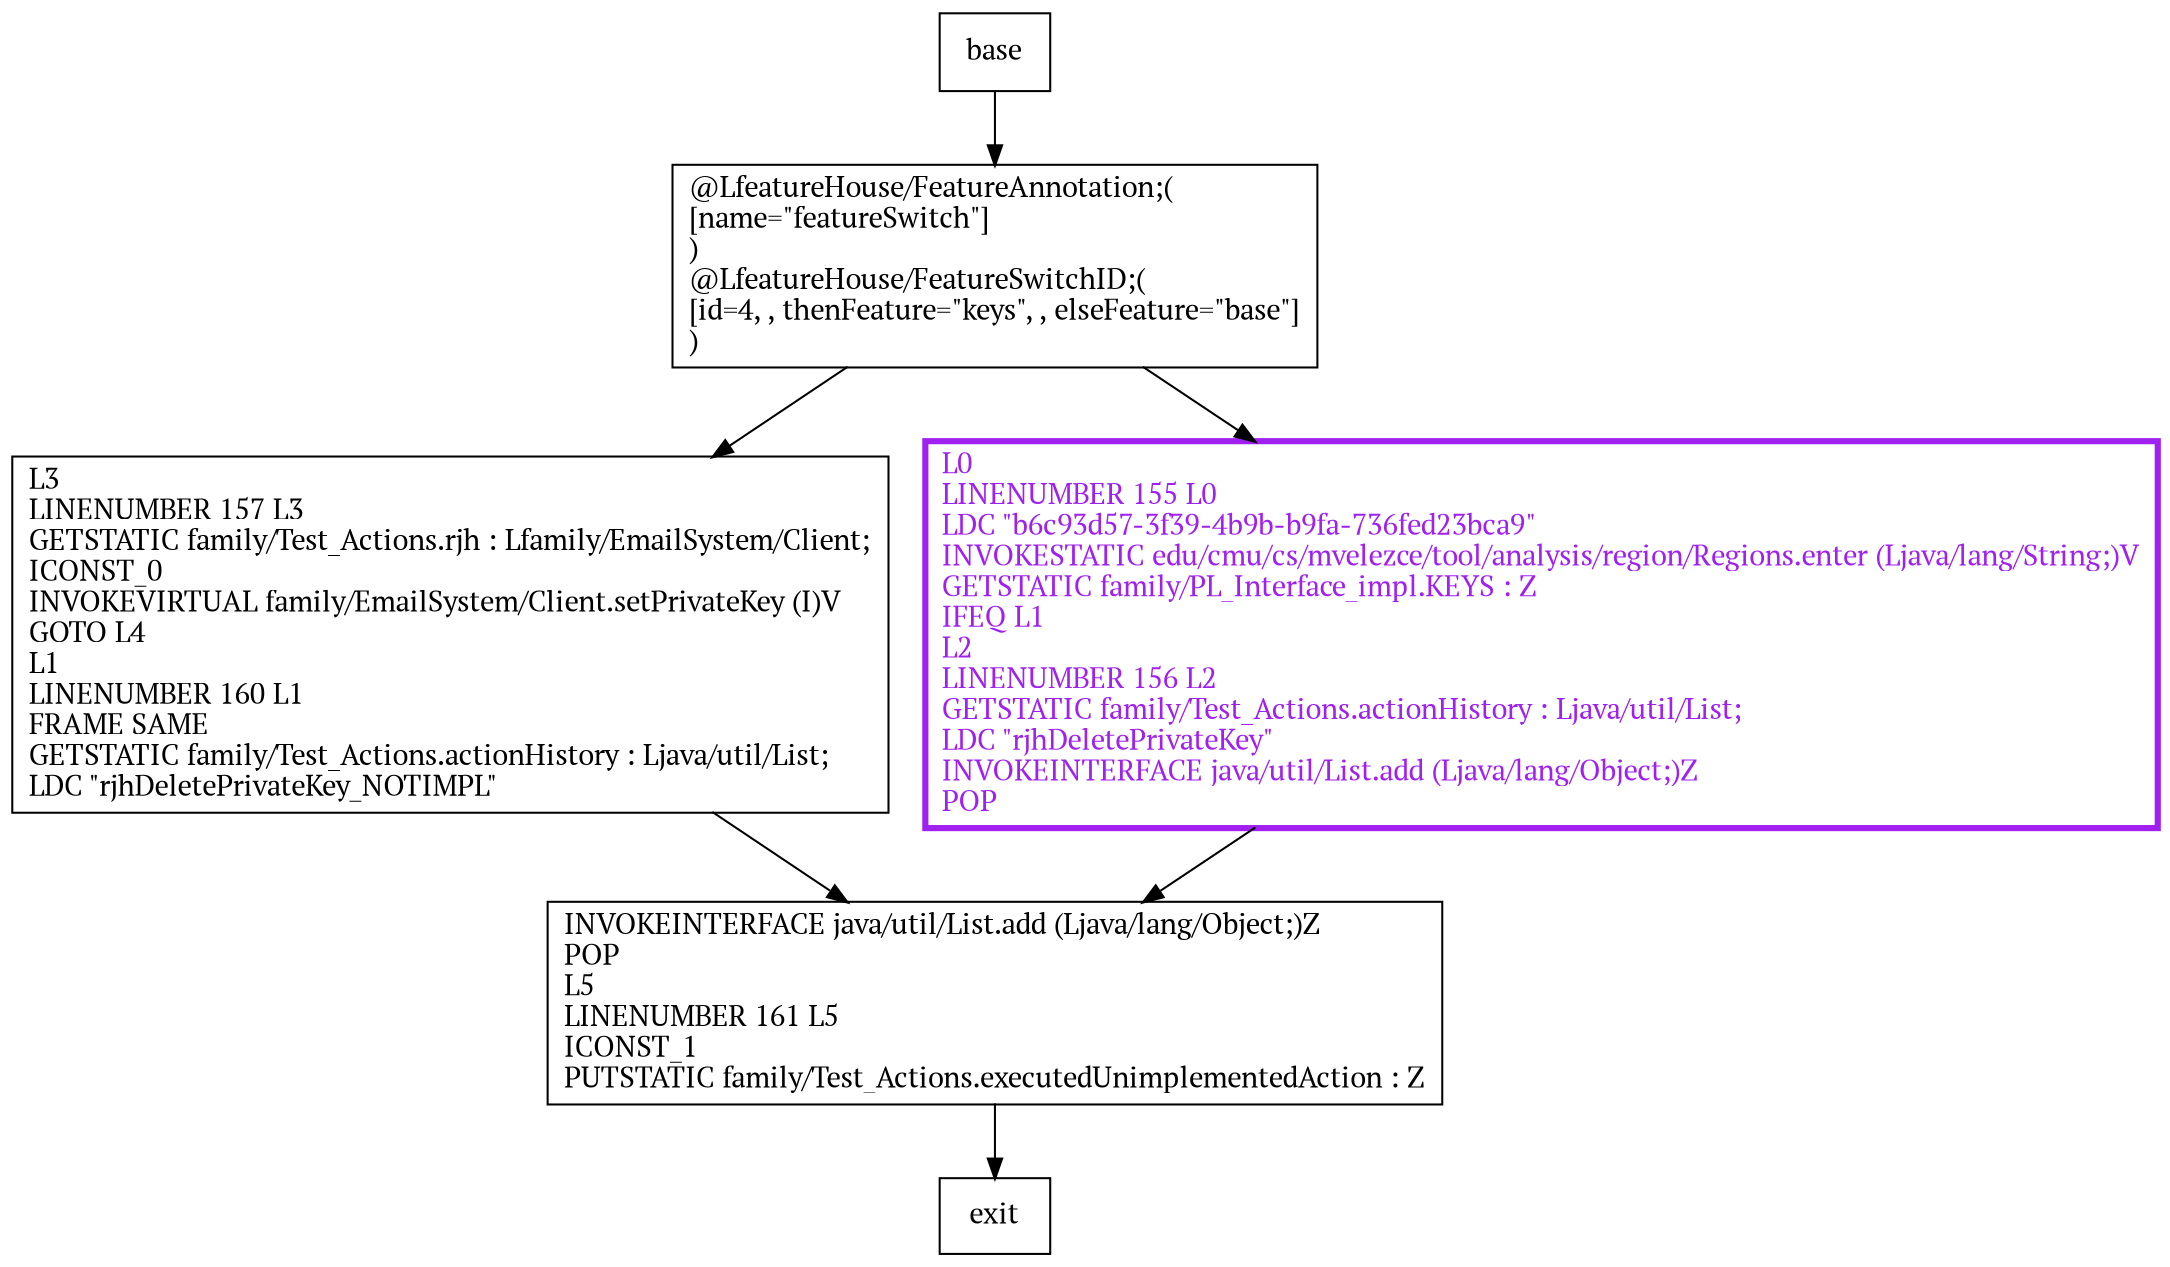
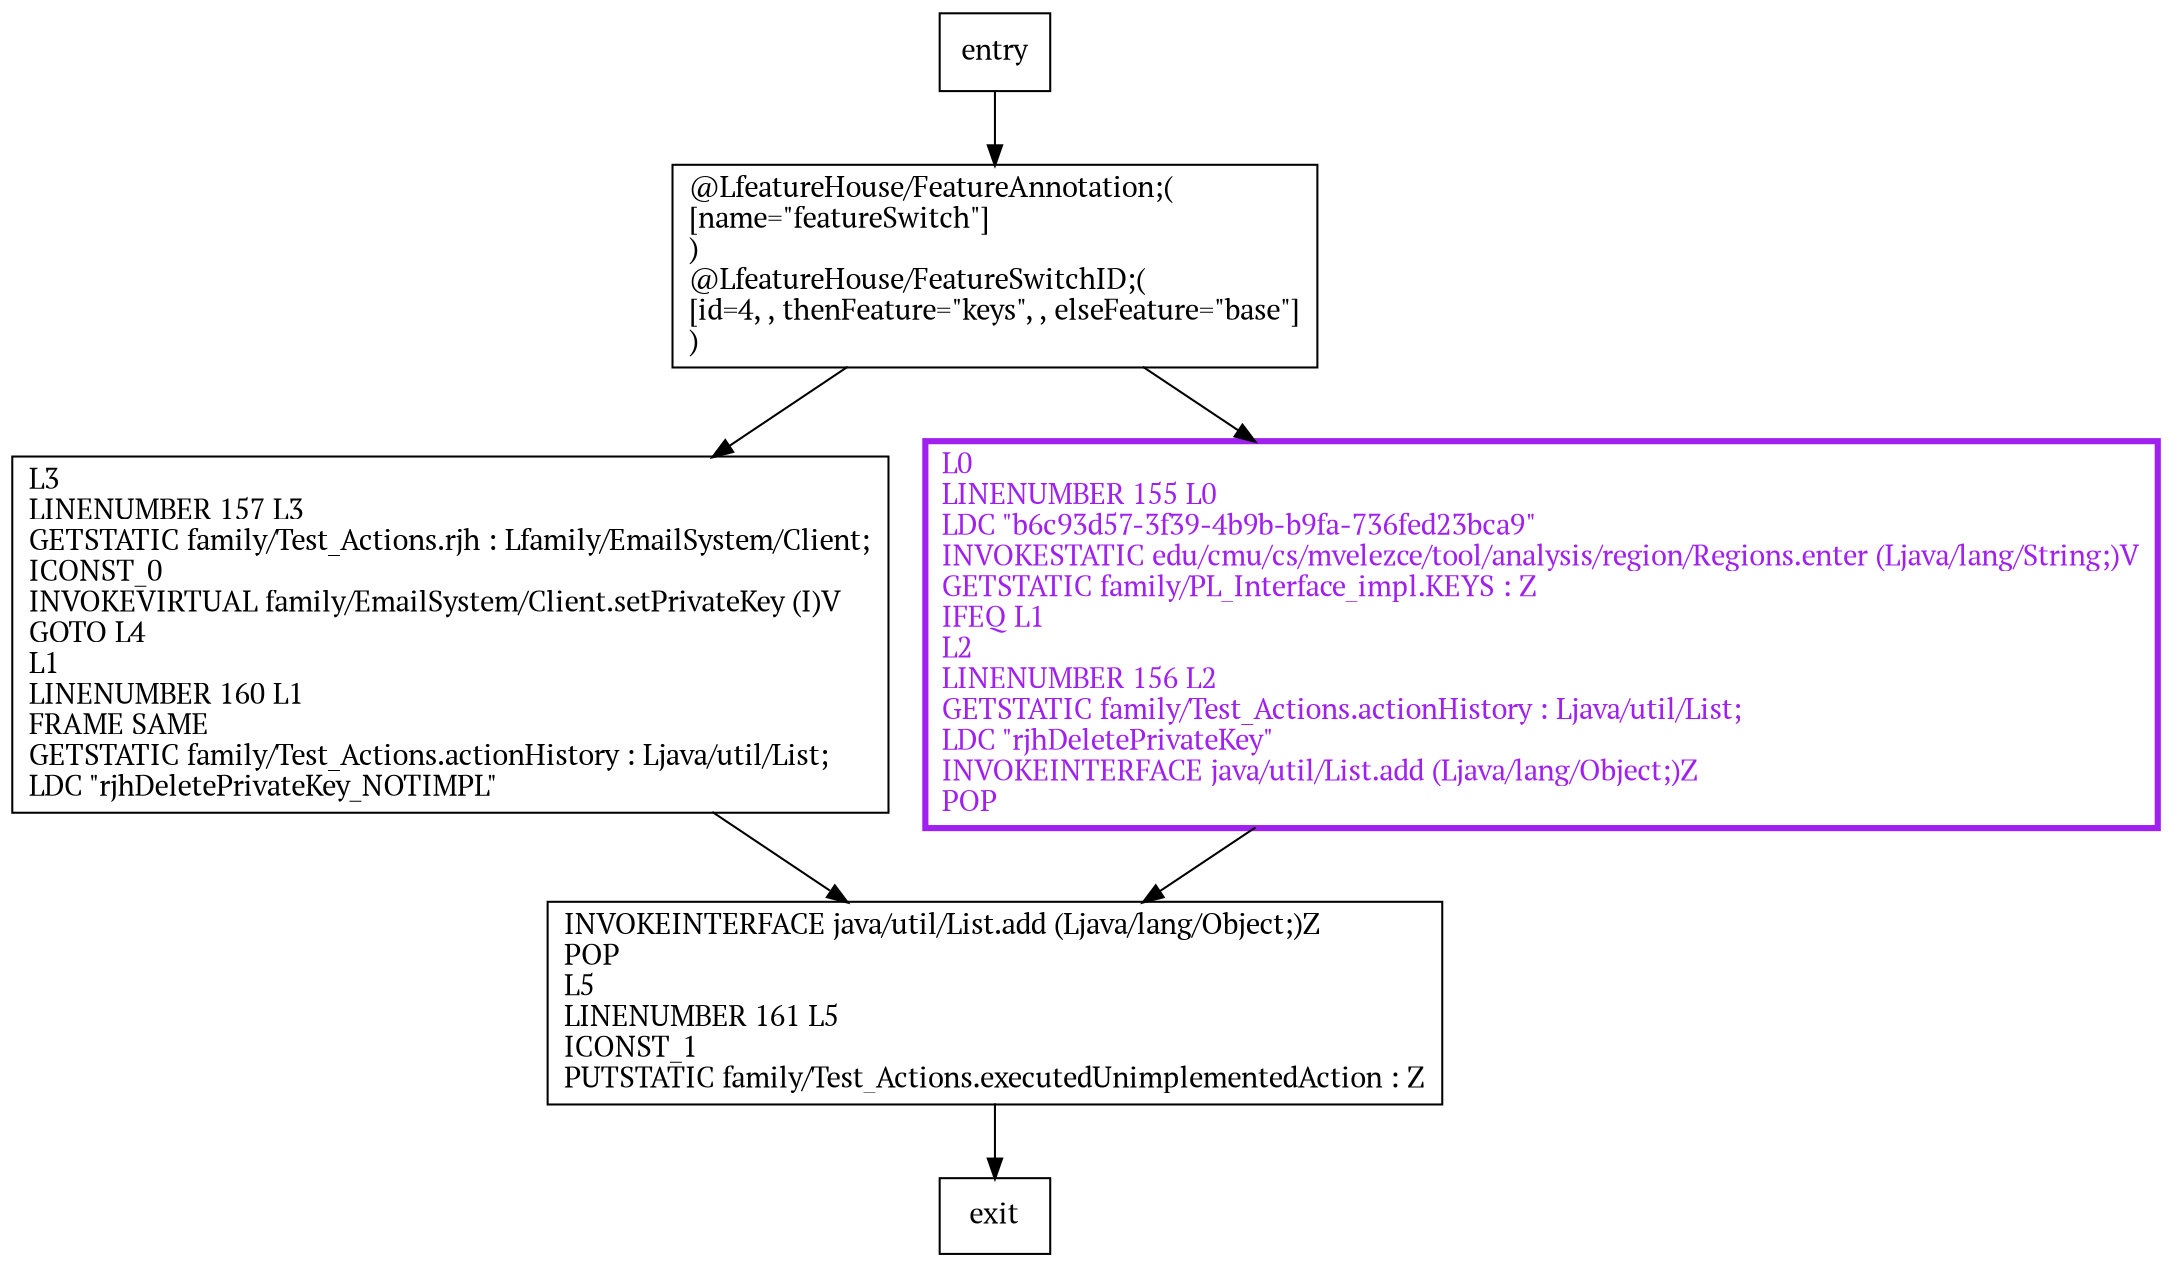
(995, 52) -> (995, 52)
